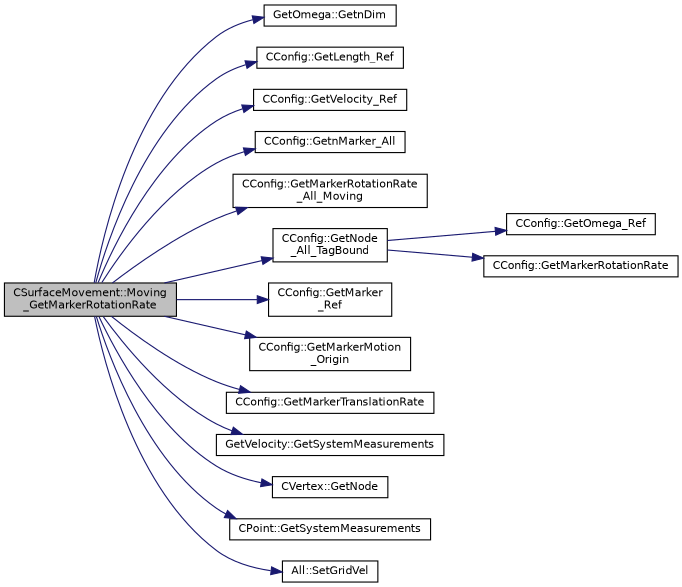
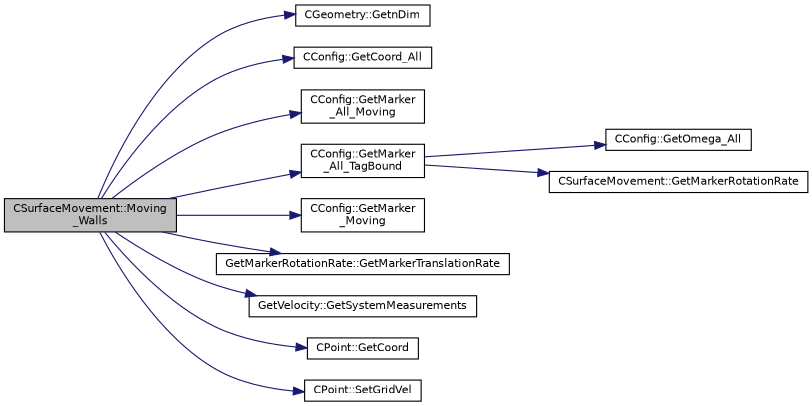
(330, 16) -> (363, 16)
(330, 58) -> none
(330, 100) -> none
(330, 142) -> (363, 58)
(330, 191) -> (363, 107)
(581, 224) -> (679, 140)
(330, 245) -> (363, 161)
(581, 266) -> (679, 182)
(90, 300) -> (90, 215)
(330, 300) -> (363, 215)
(330, 354) -> none
(330, 403) -> (363, 264)
(330, 487) -> none
(330, 529) -> (363, 348)
(330, 572) -> (363, 391)
